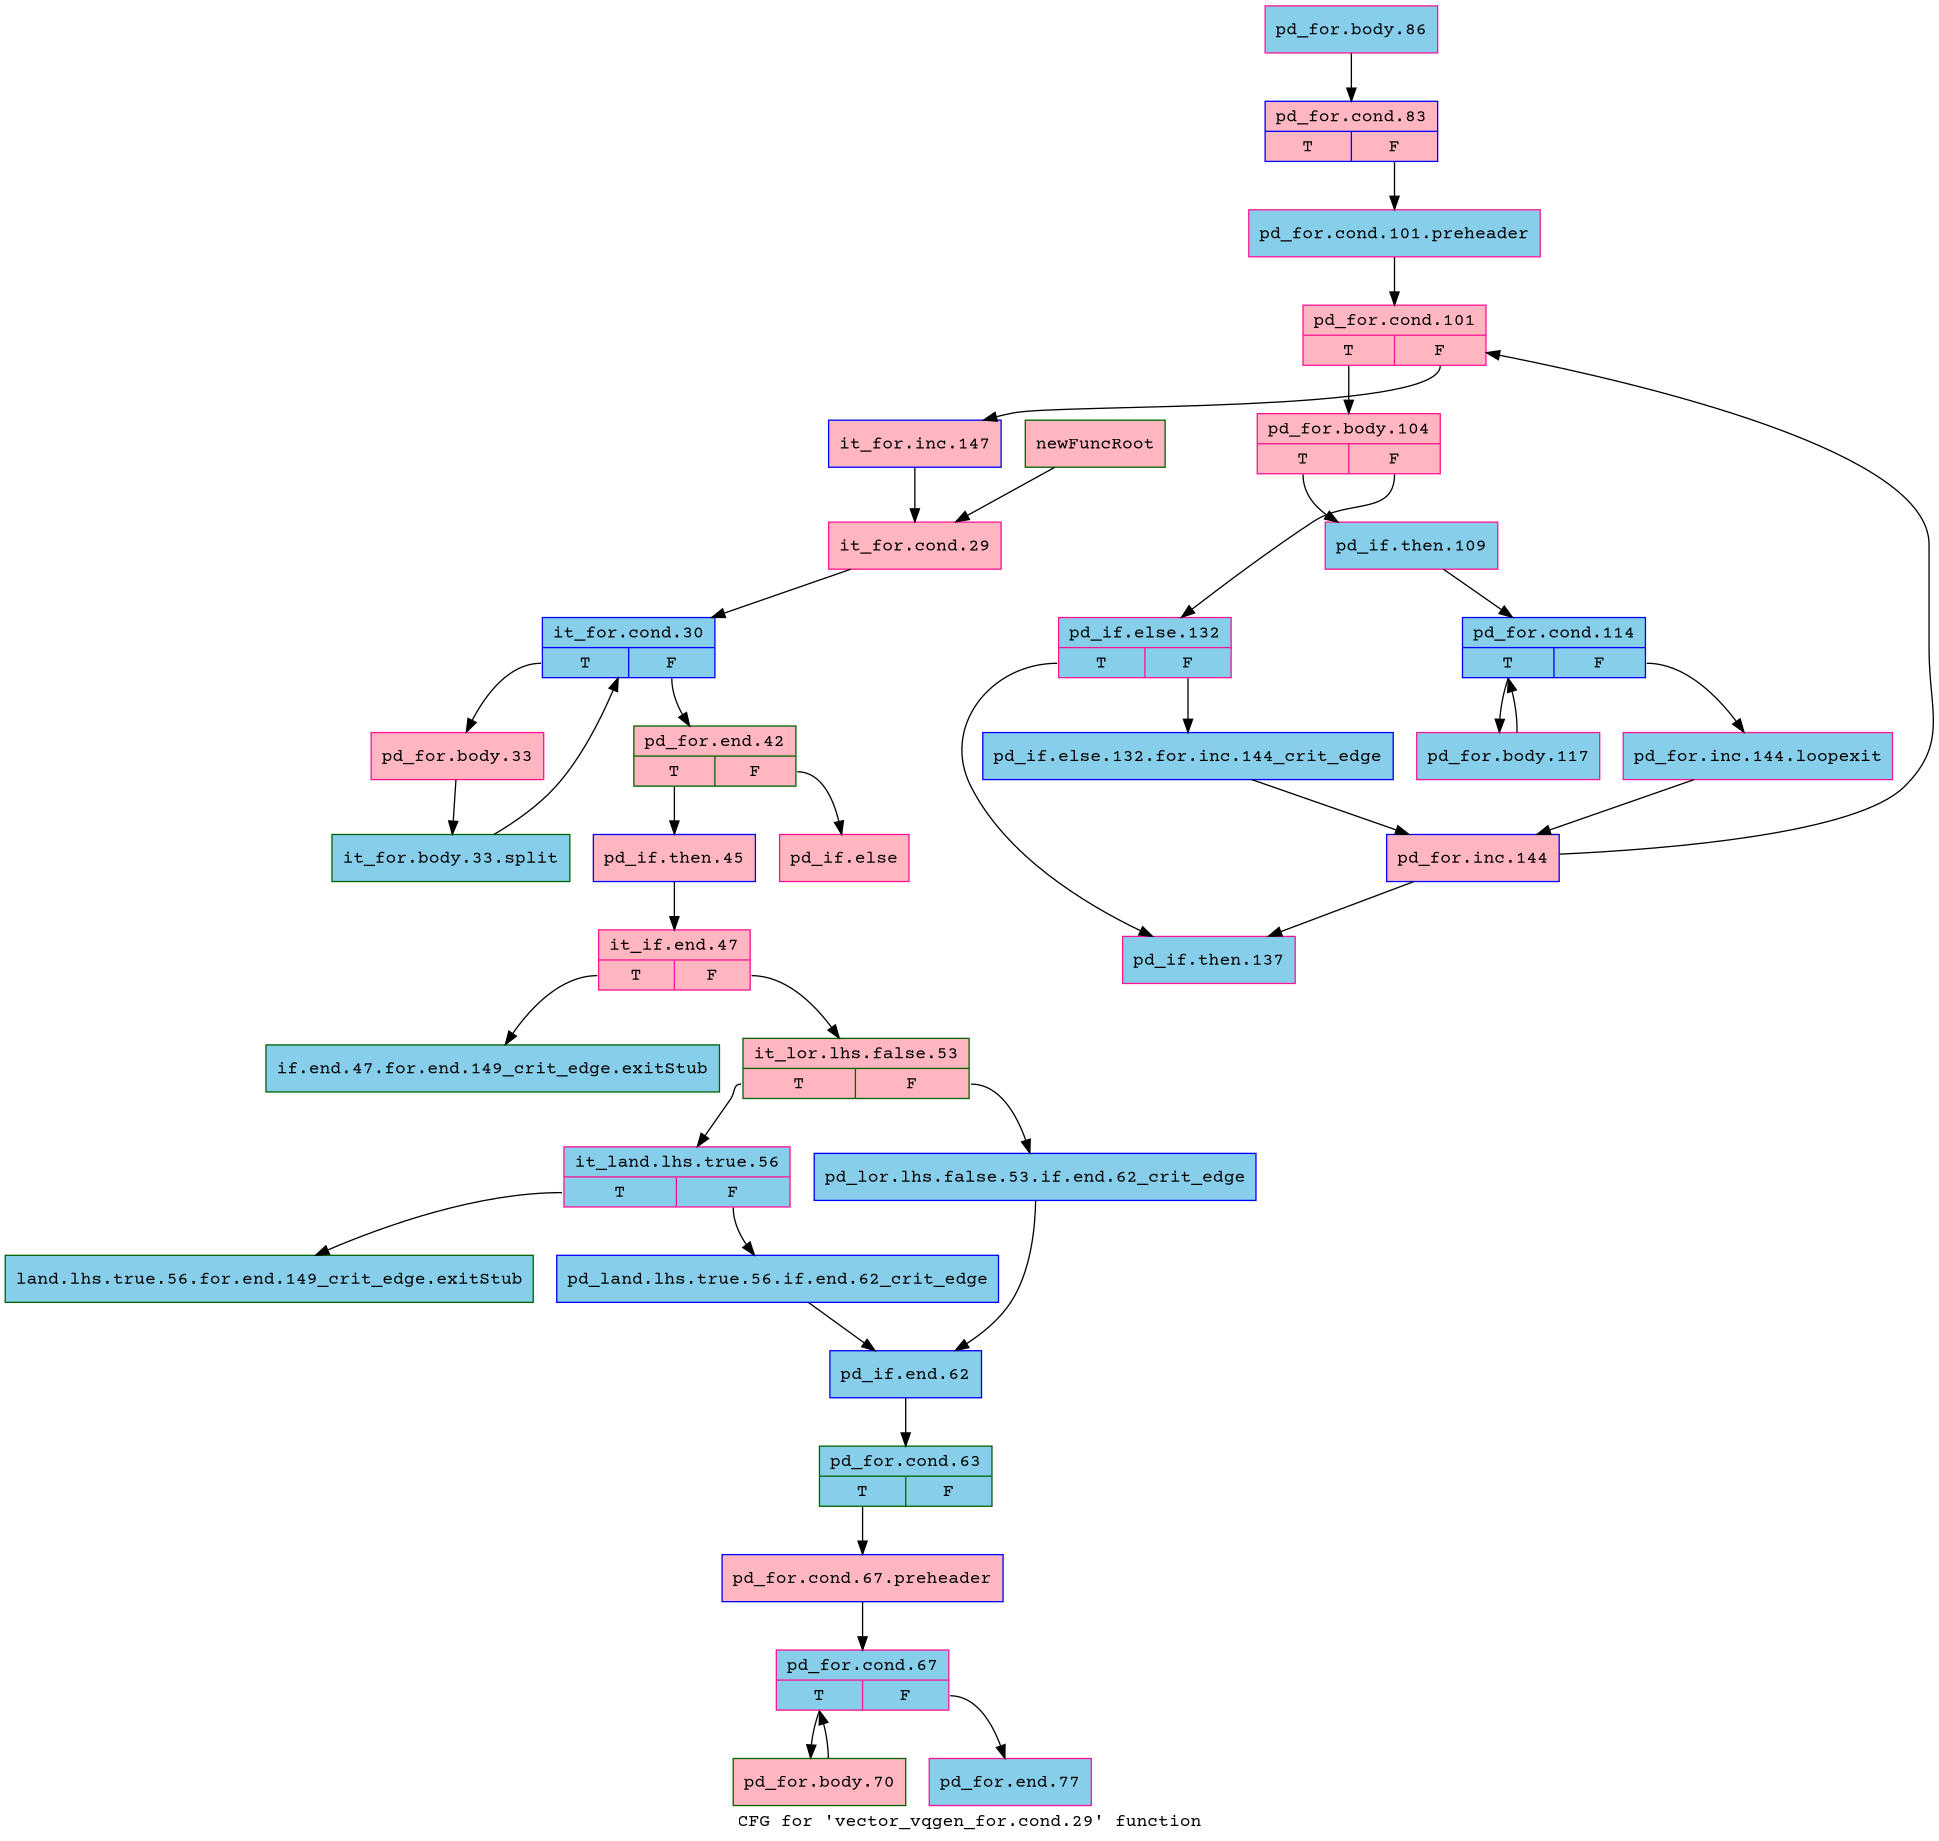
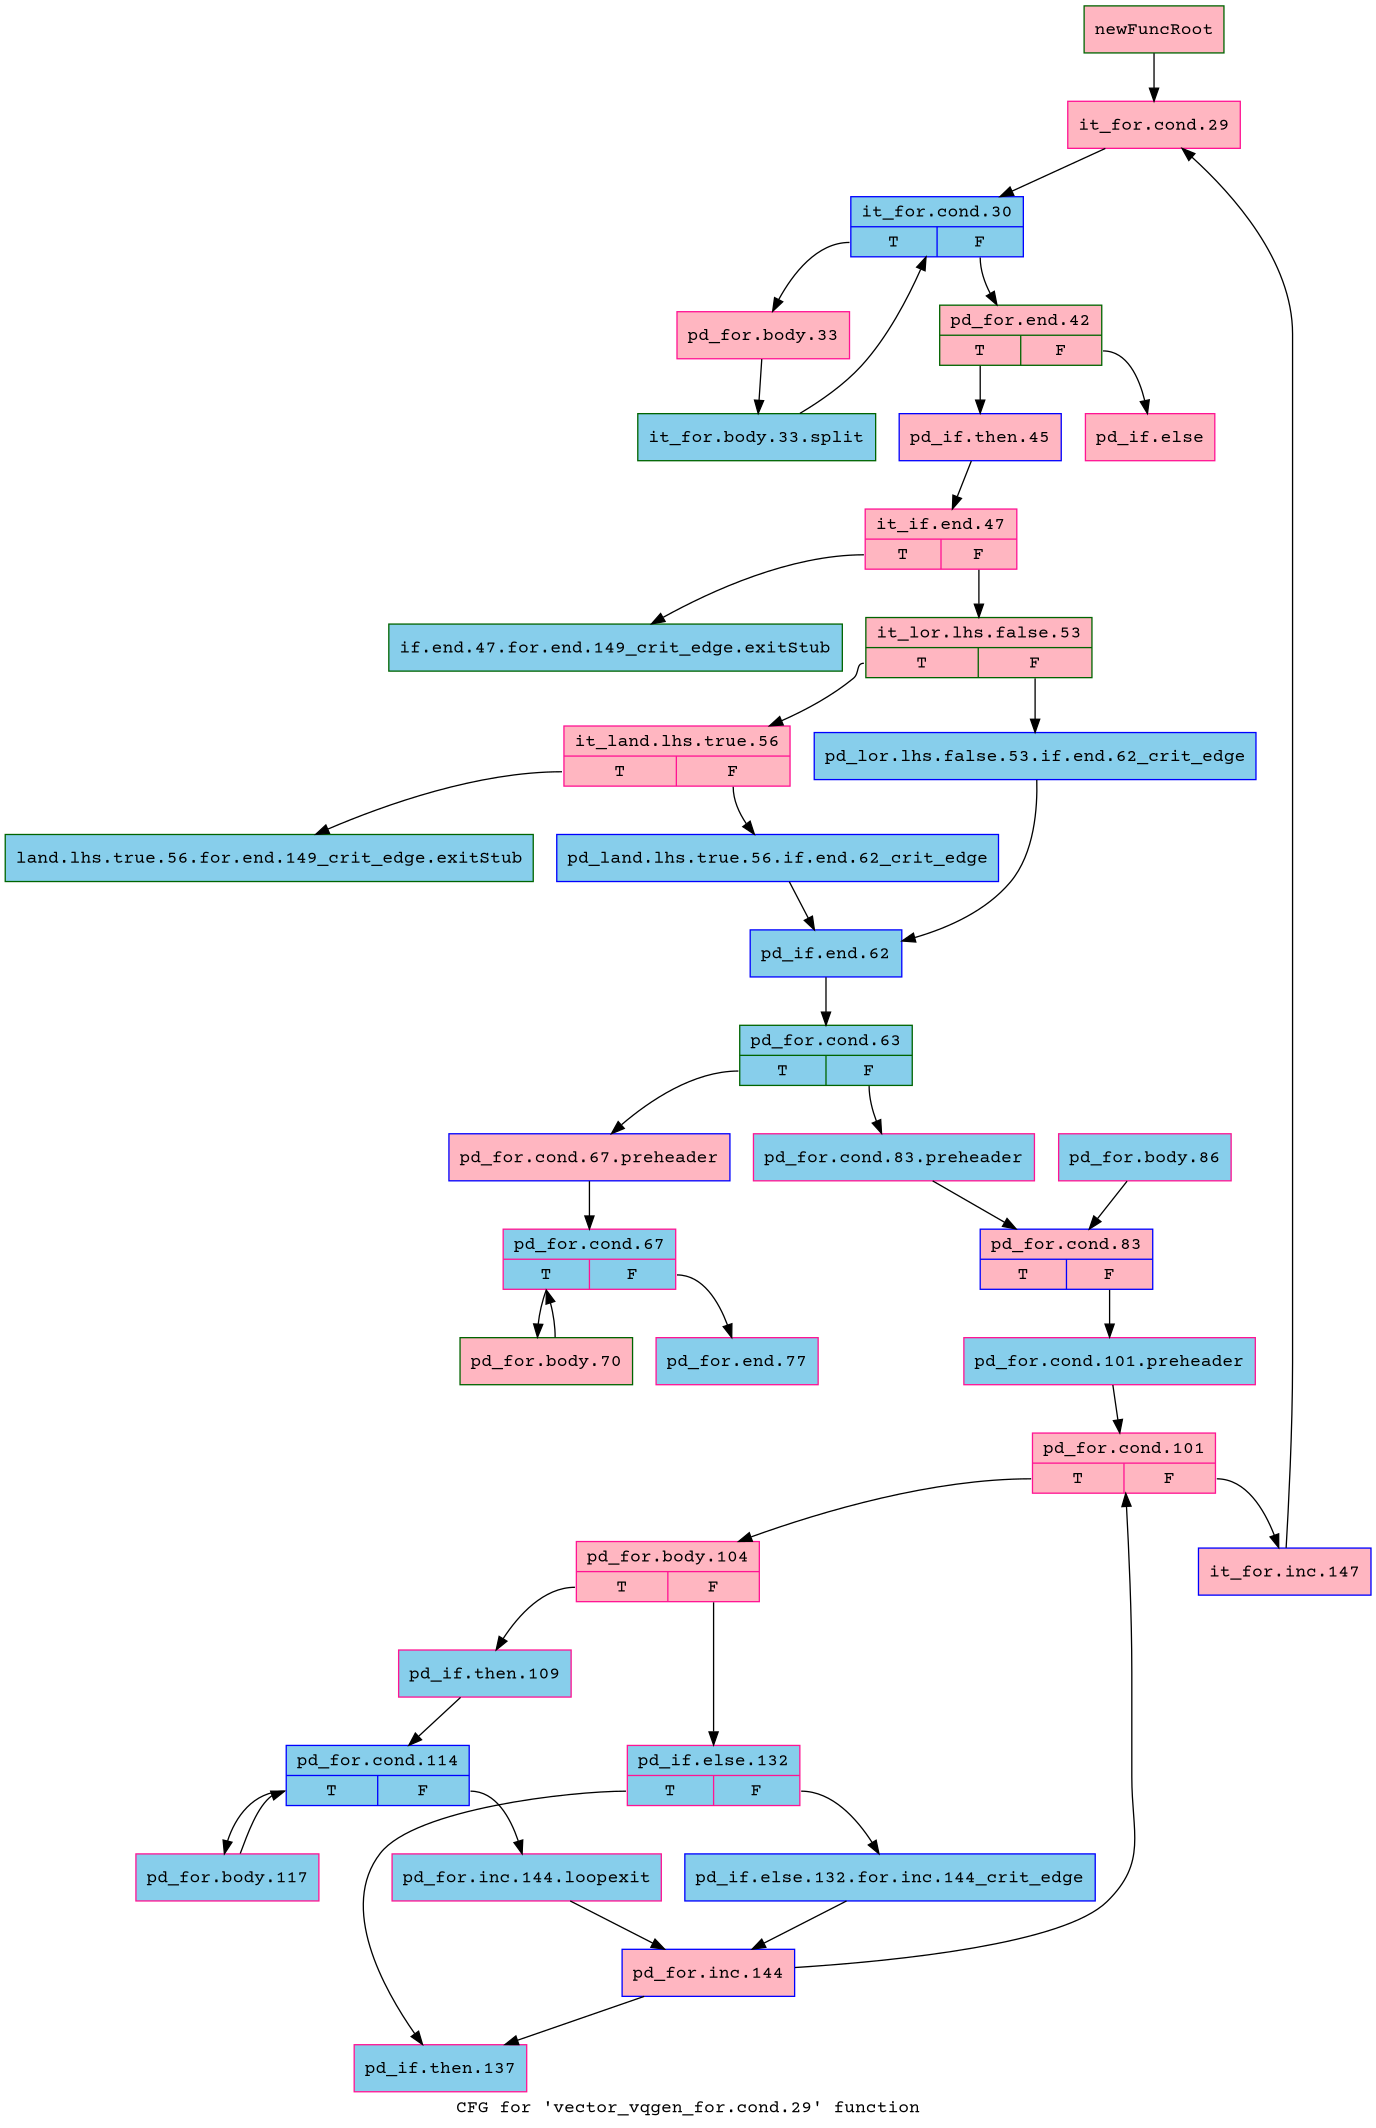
none -> (894, 1157)
(677, 1177) -> (677, 756)
